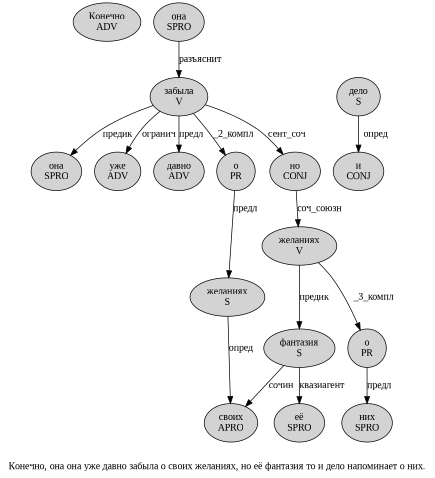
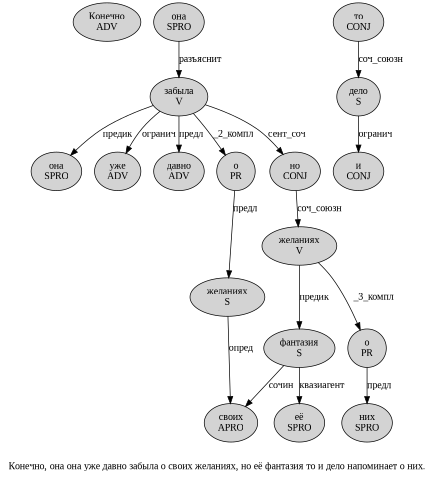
none -> (359, 22)
(376, 134) -> (376, 134)
